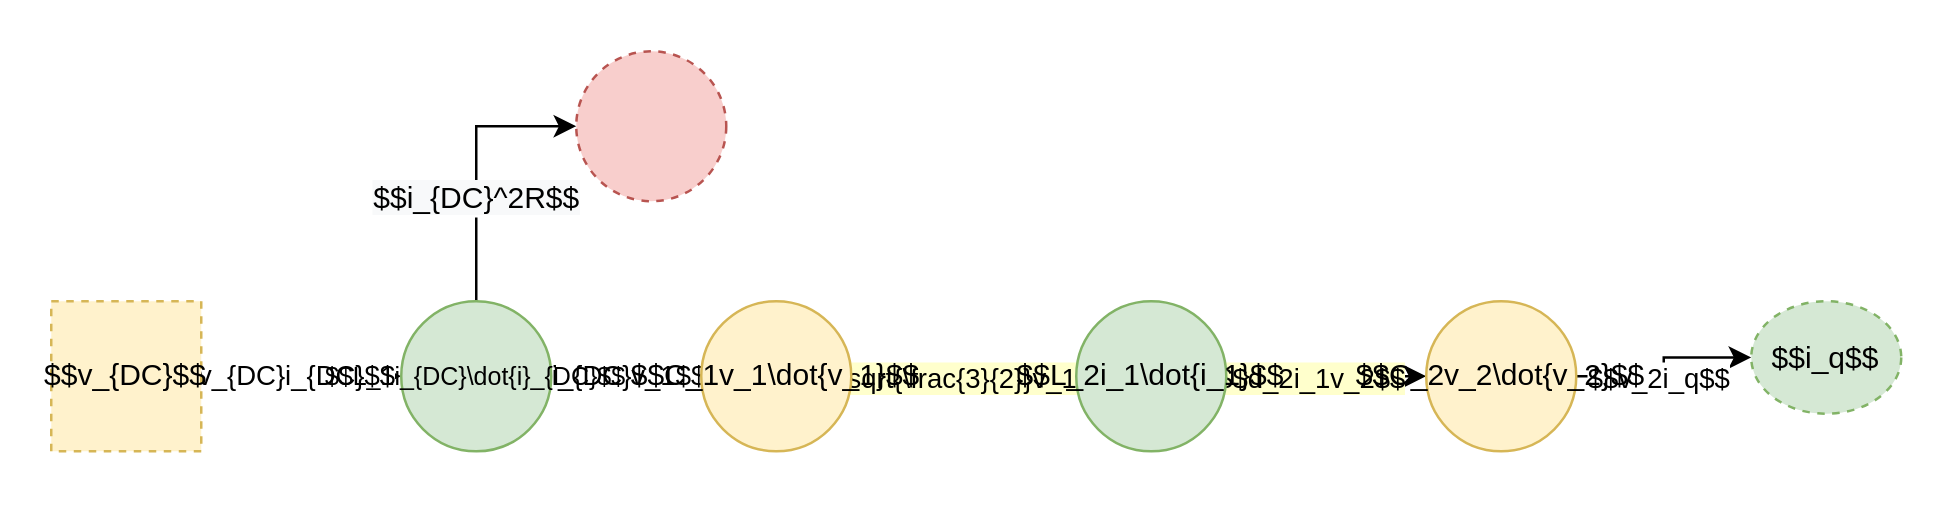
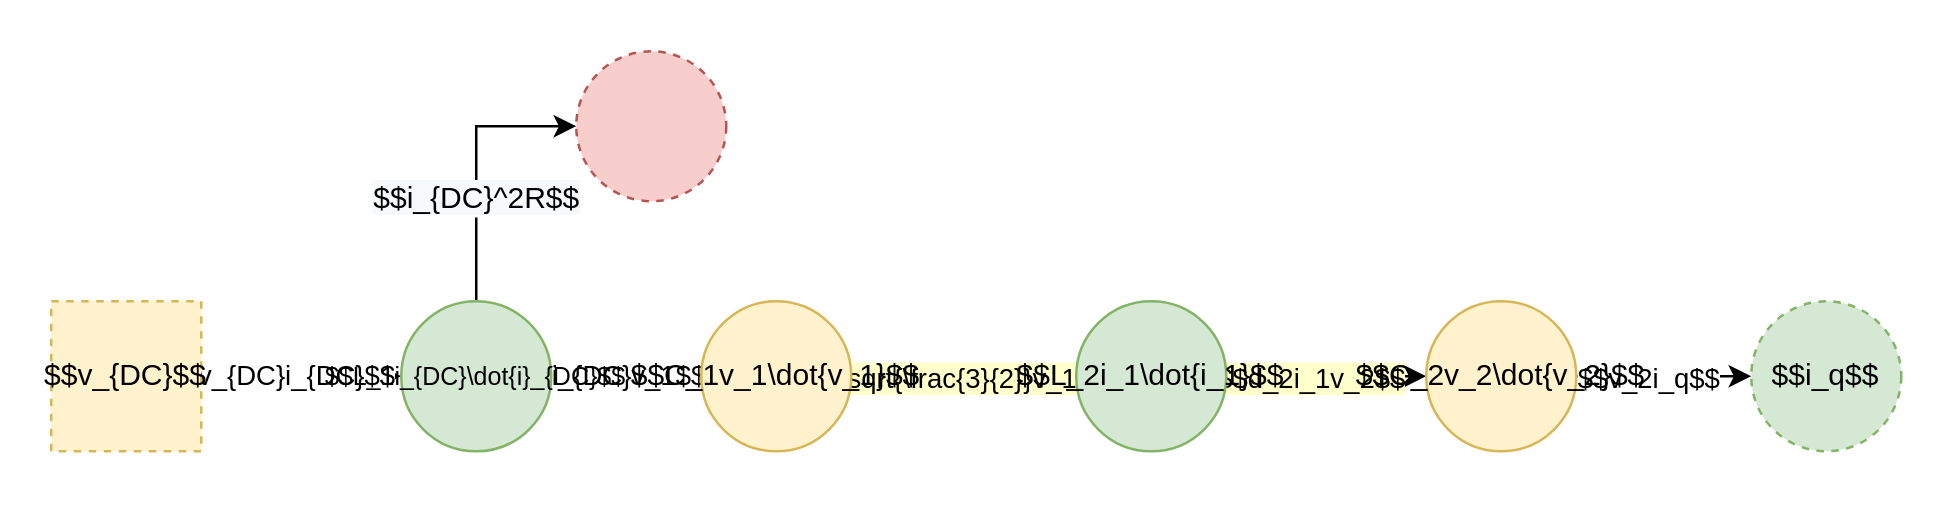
(1826, 358) -> (1826, 376)
